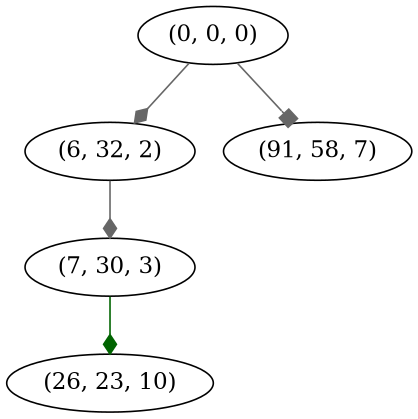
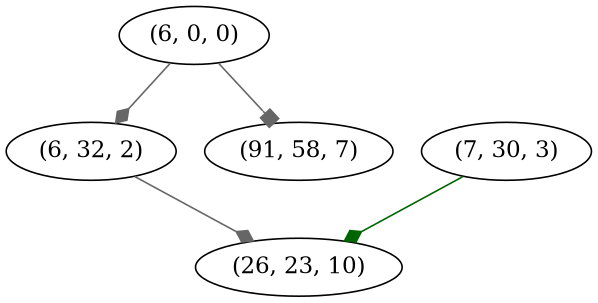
(213, 35) -> (194, 35)
(110, 200) -> (185, 204)
